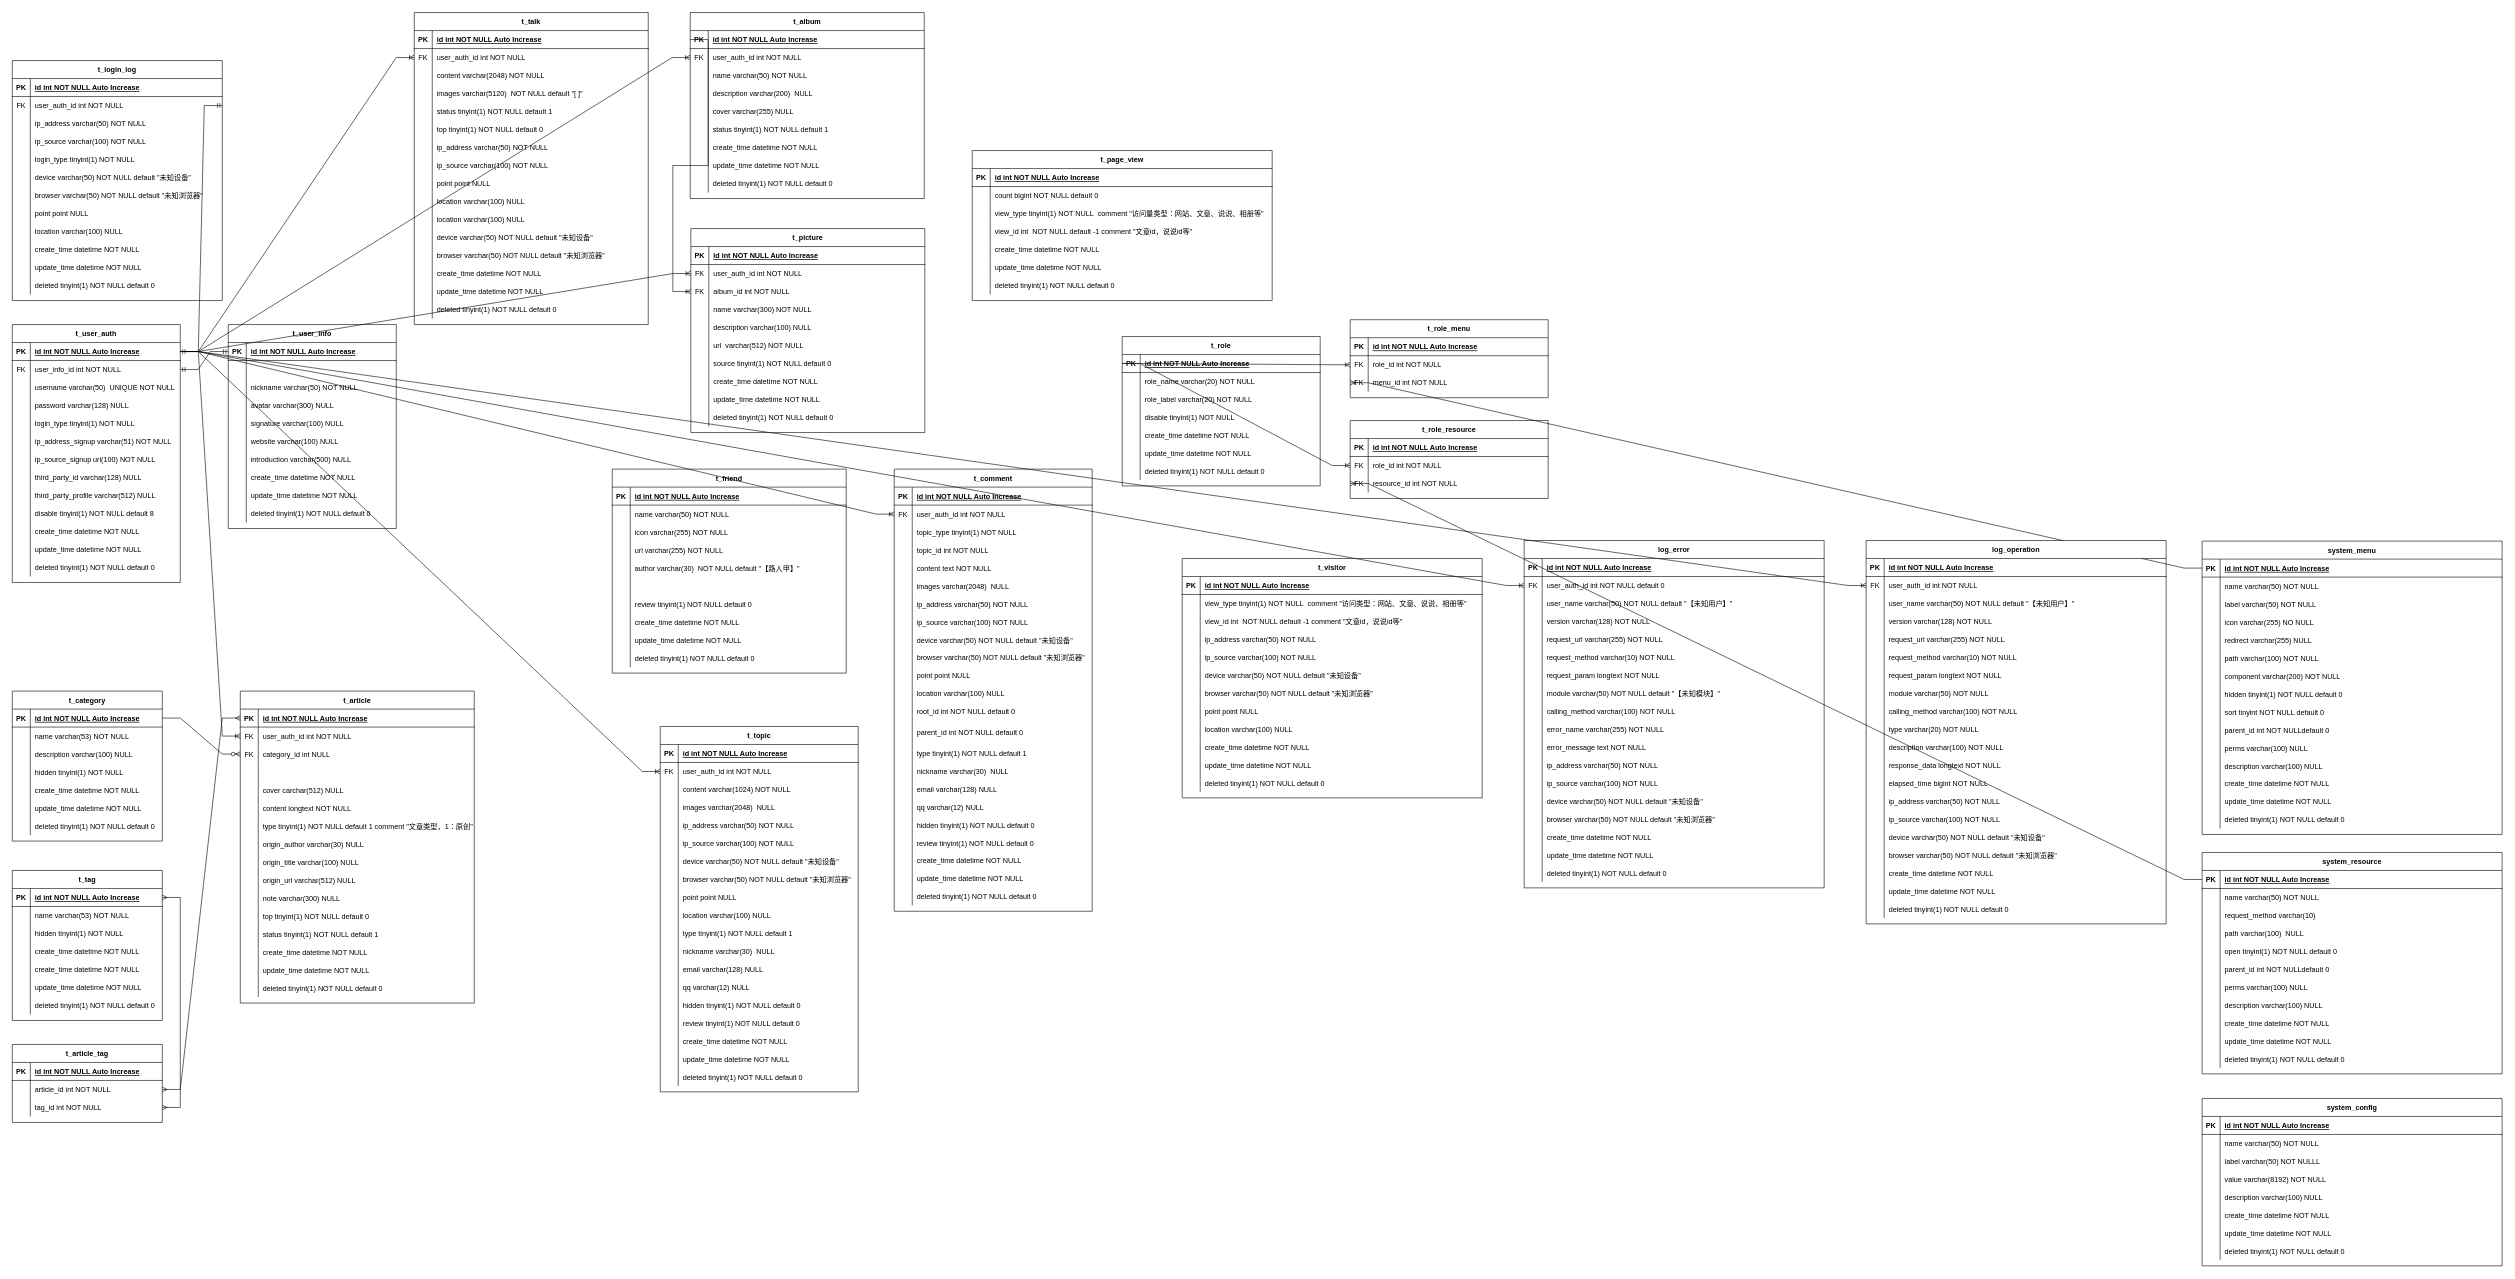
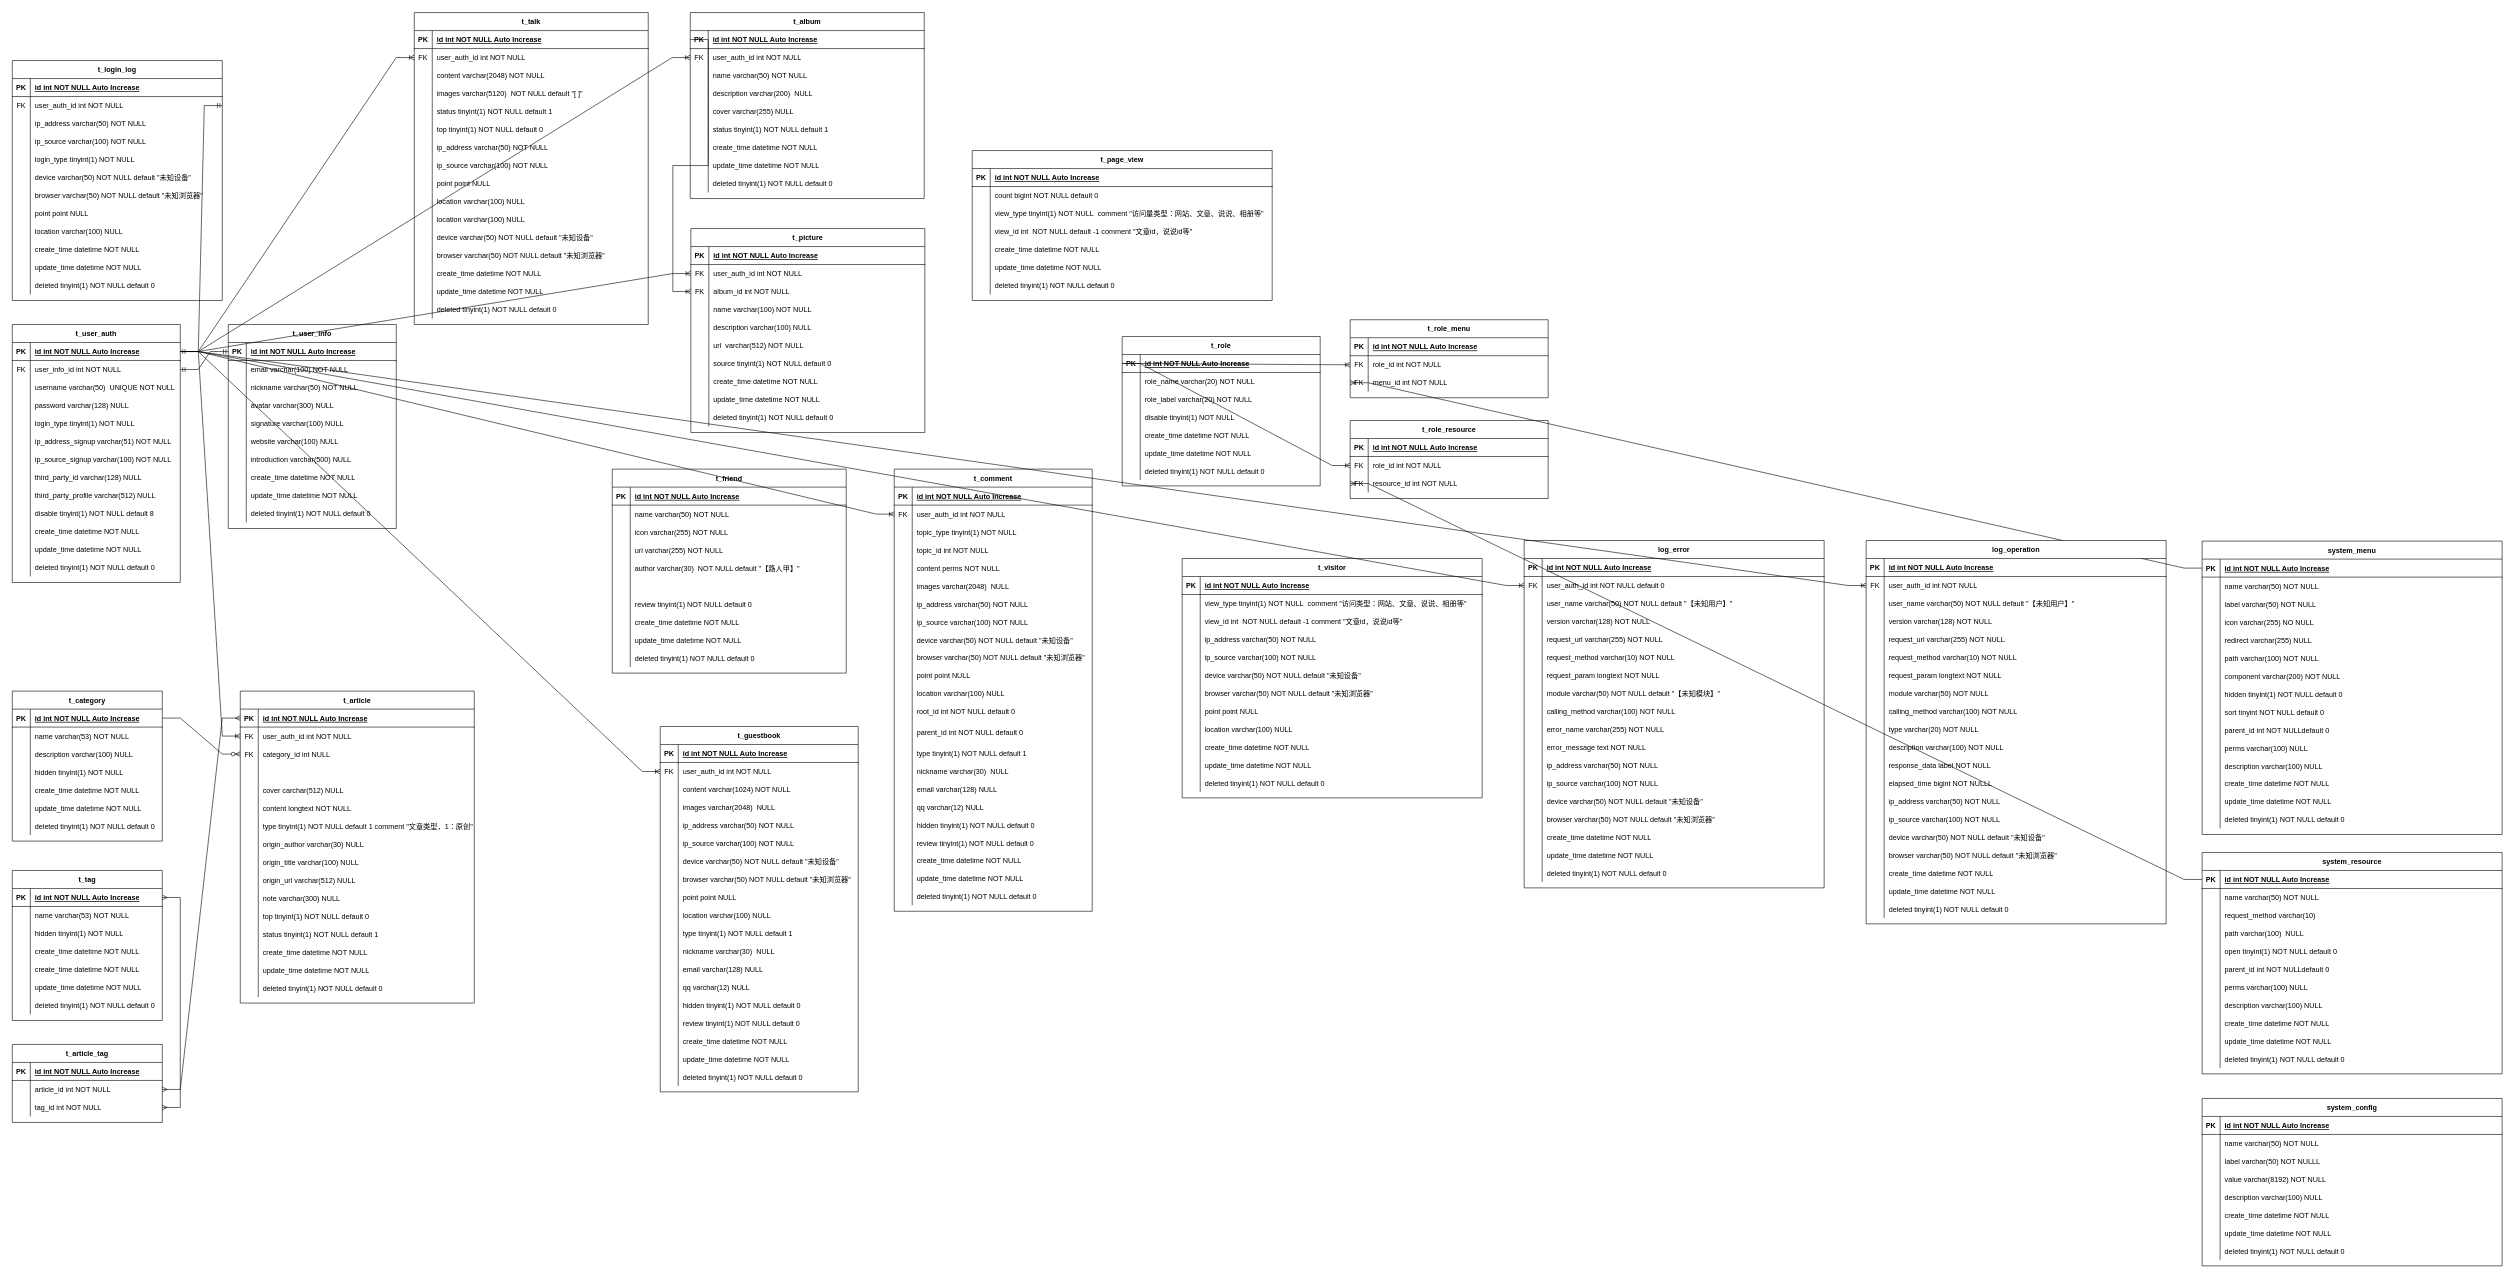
(763, 310) -> (763, 310)
none -> (321, 369)
(98, 460) -> (107, 460)
(956, 568) -> (958, 568)
(759, 736) -> (759, 736)
(1948, 766) -> (1941, 766)
(1939, 784) -> (1941, 784)
